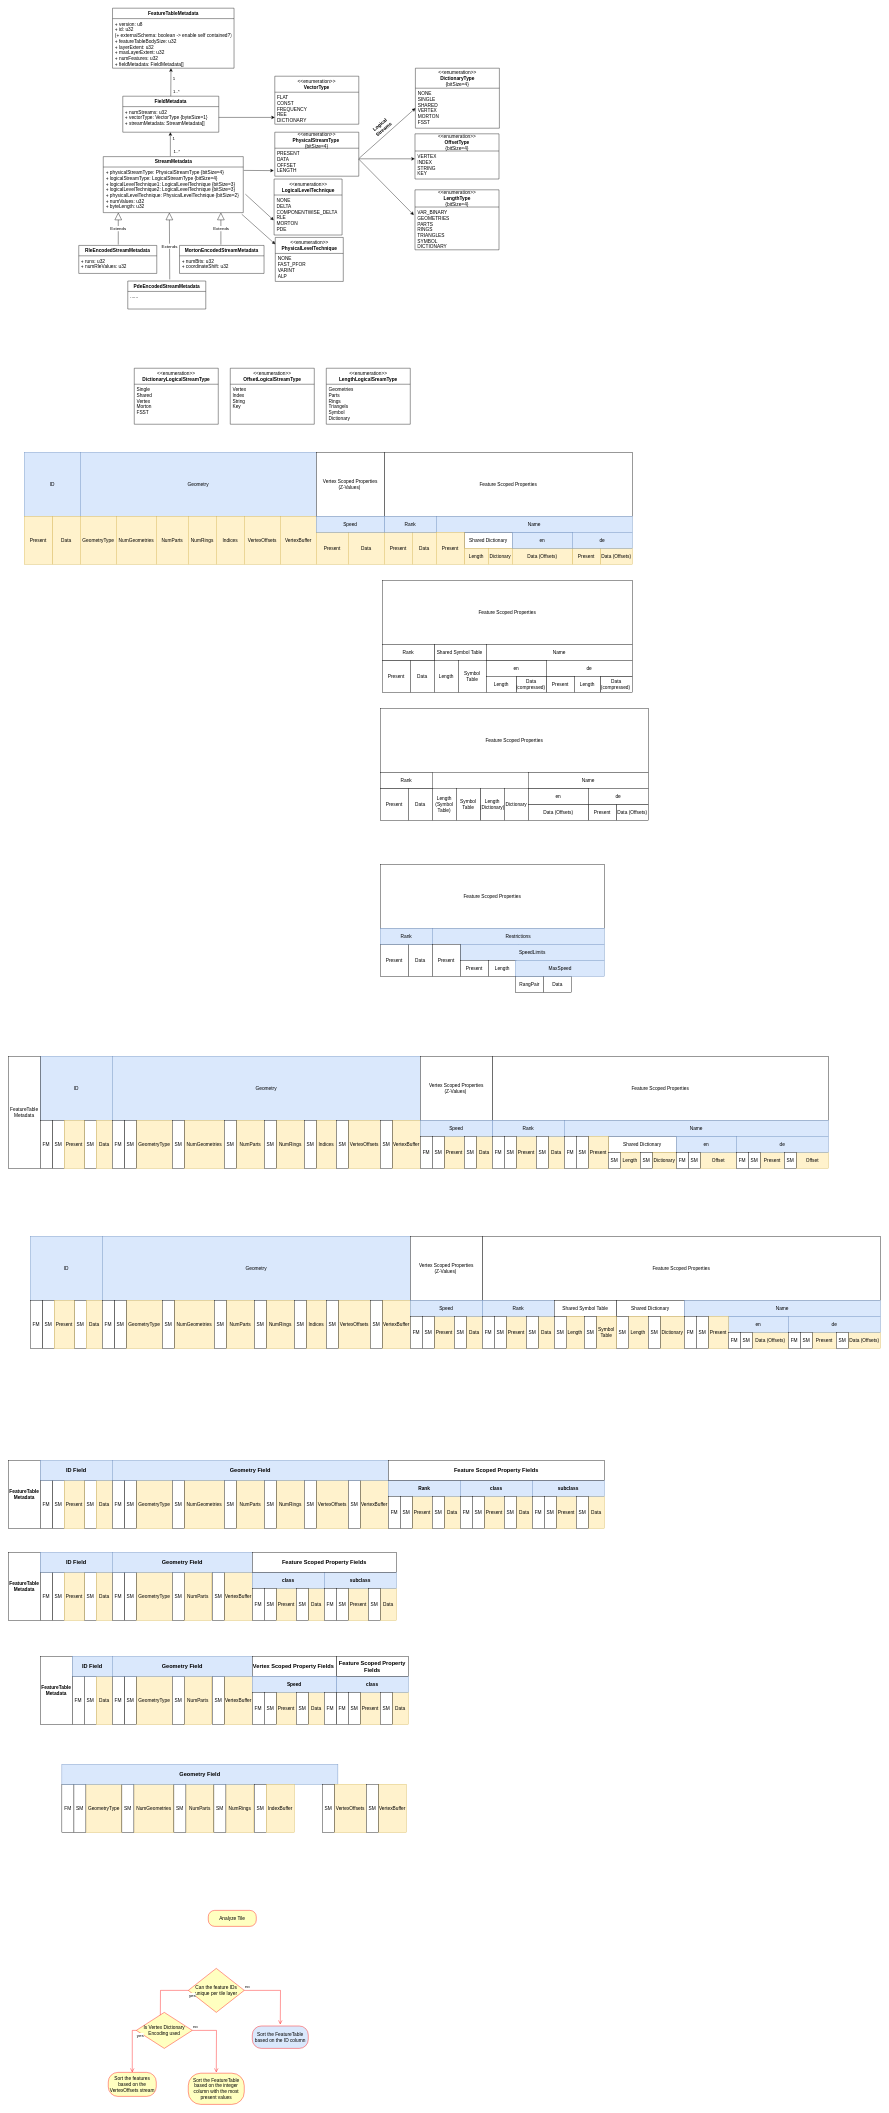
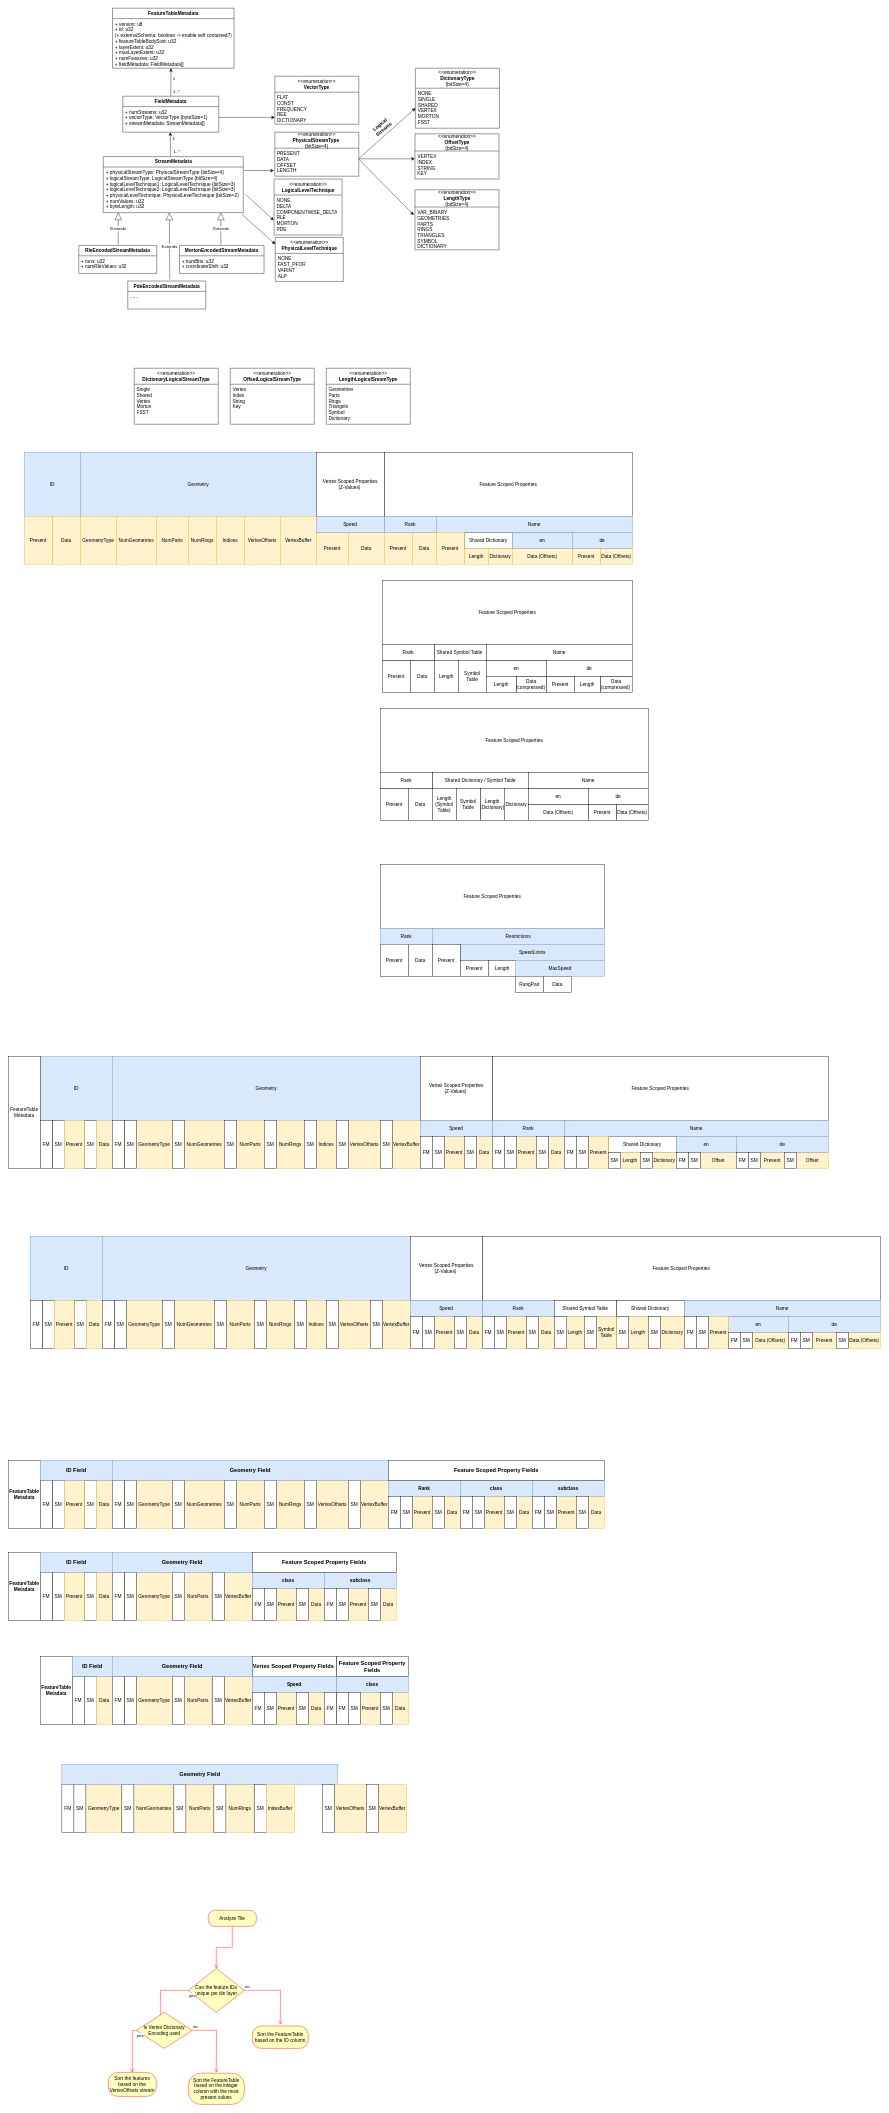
none -> (480, 780)
none -> (225, 1947)
(280, 2037) -> (280, 2037)
